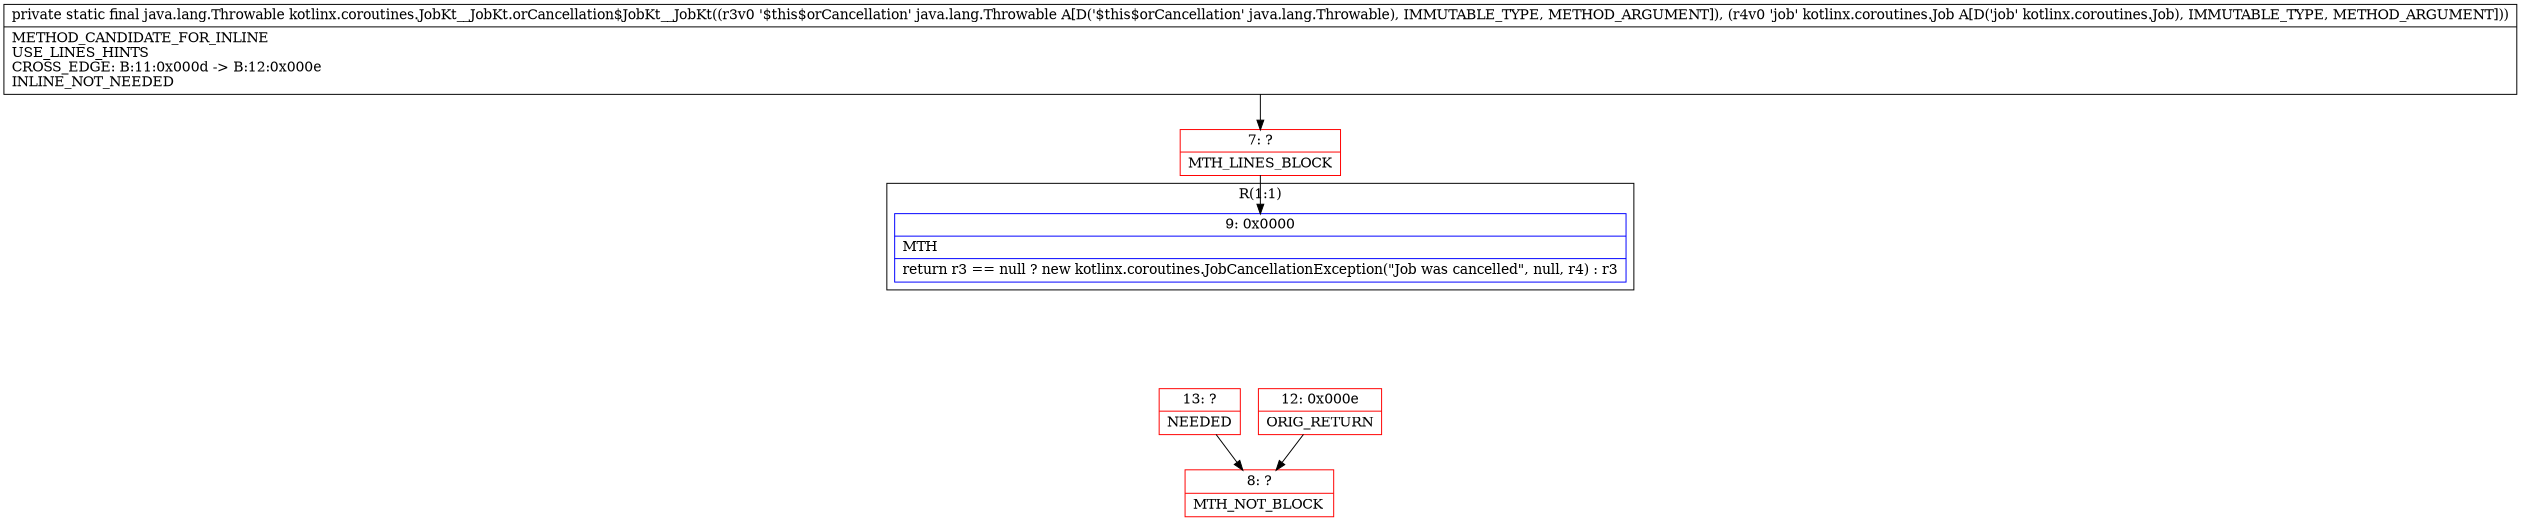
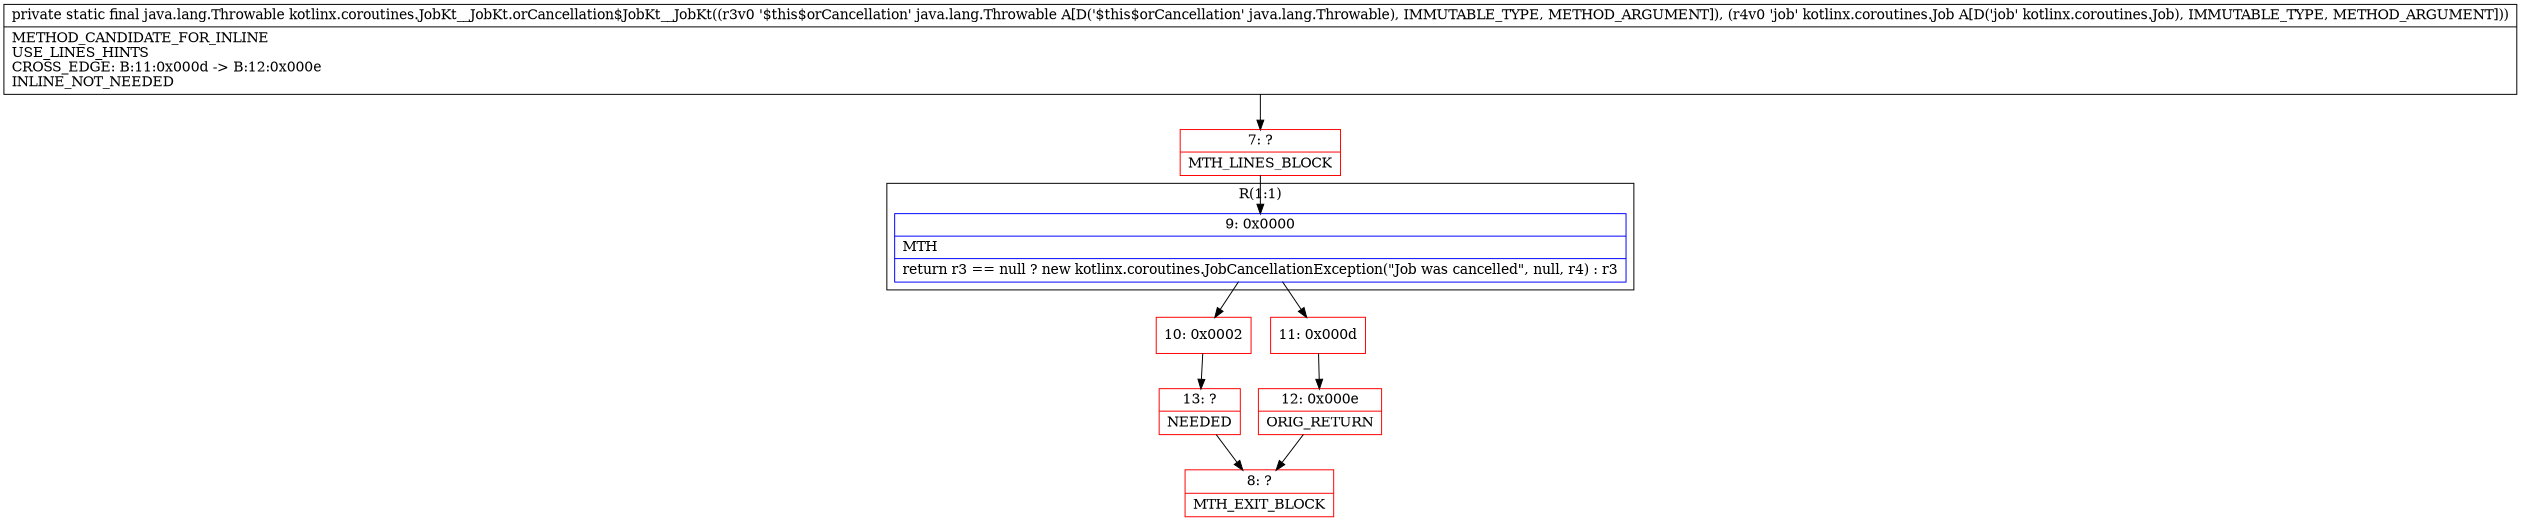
none -> (1204, 335)
none -> (1318, 335)
(1258, 505) -> (1259, 505)
